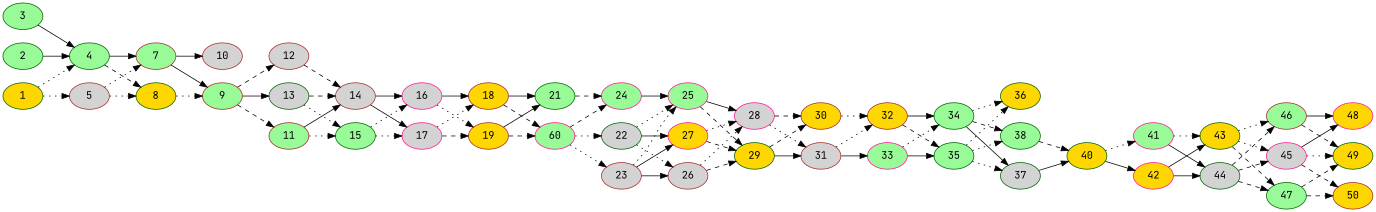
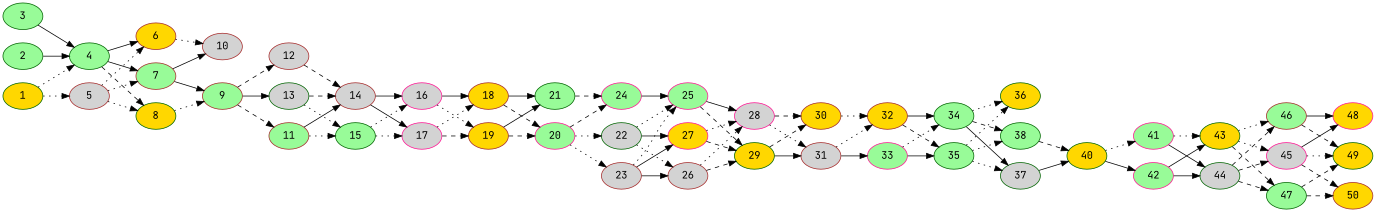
none -> (156, 36)
(555, 136) -> (555, 136)
(1153, 176) -> (1153, 176)
